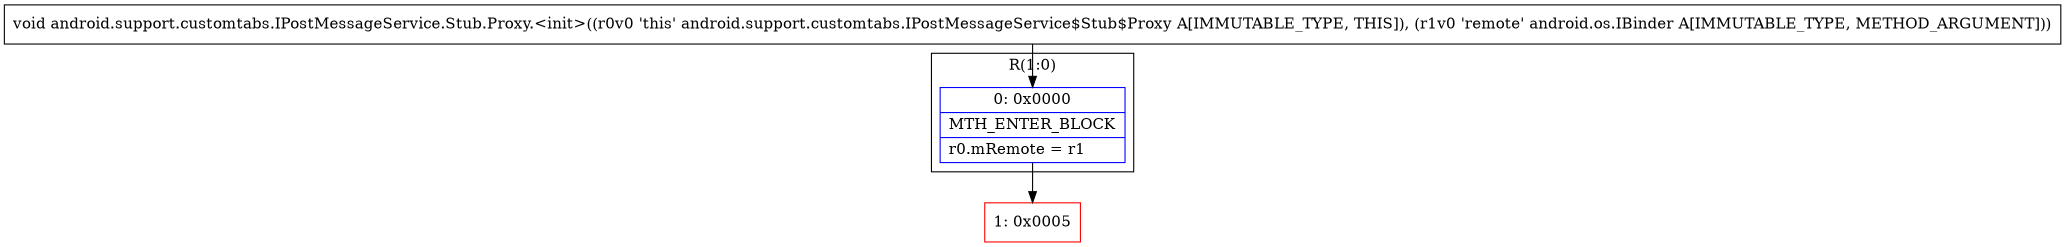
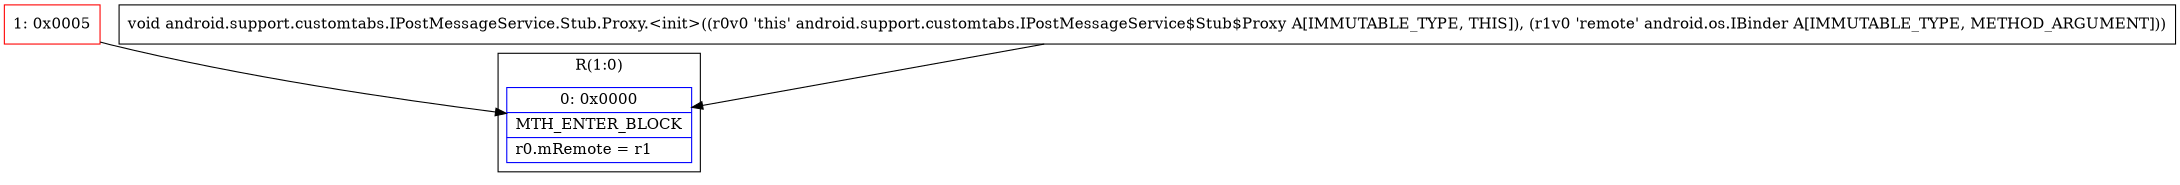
(1033, 179) -> (297, 83)
